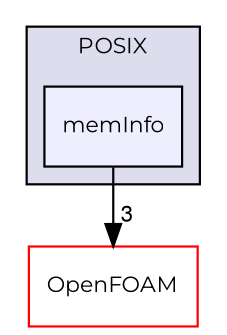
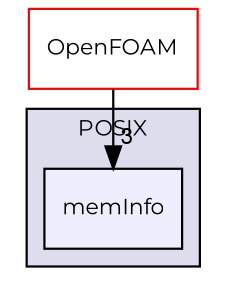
(113, 198) -> (113, 122)
